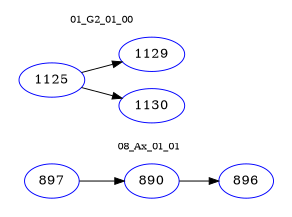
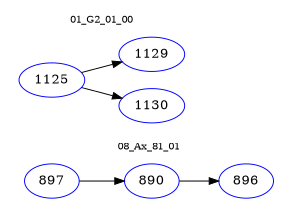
(149, 147) -> (149, 147)
